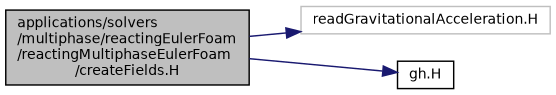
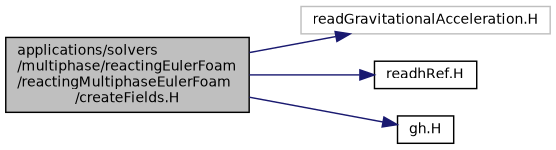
none -> (426, 75)
